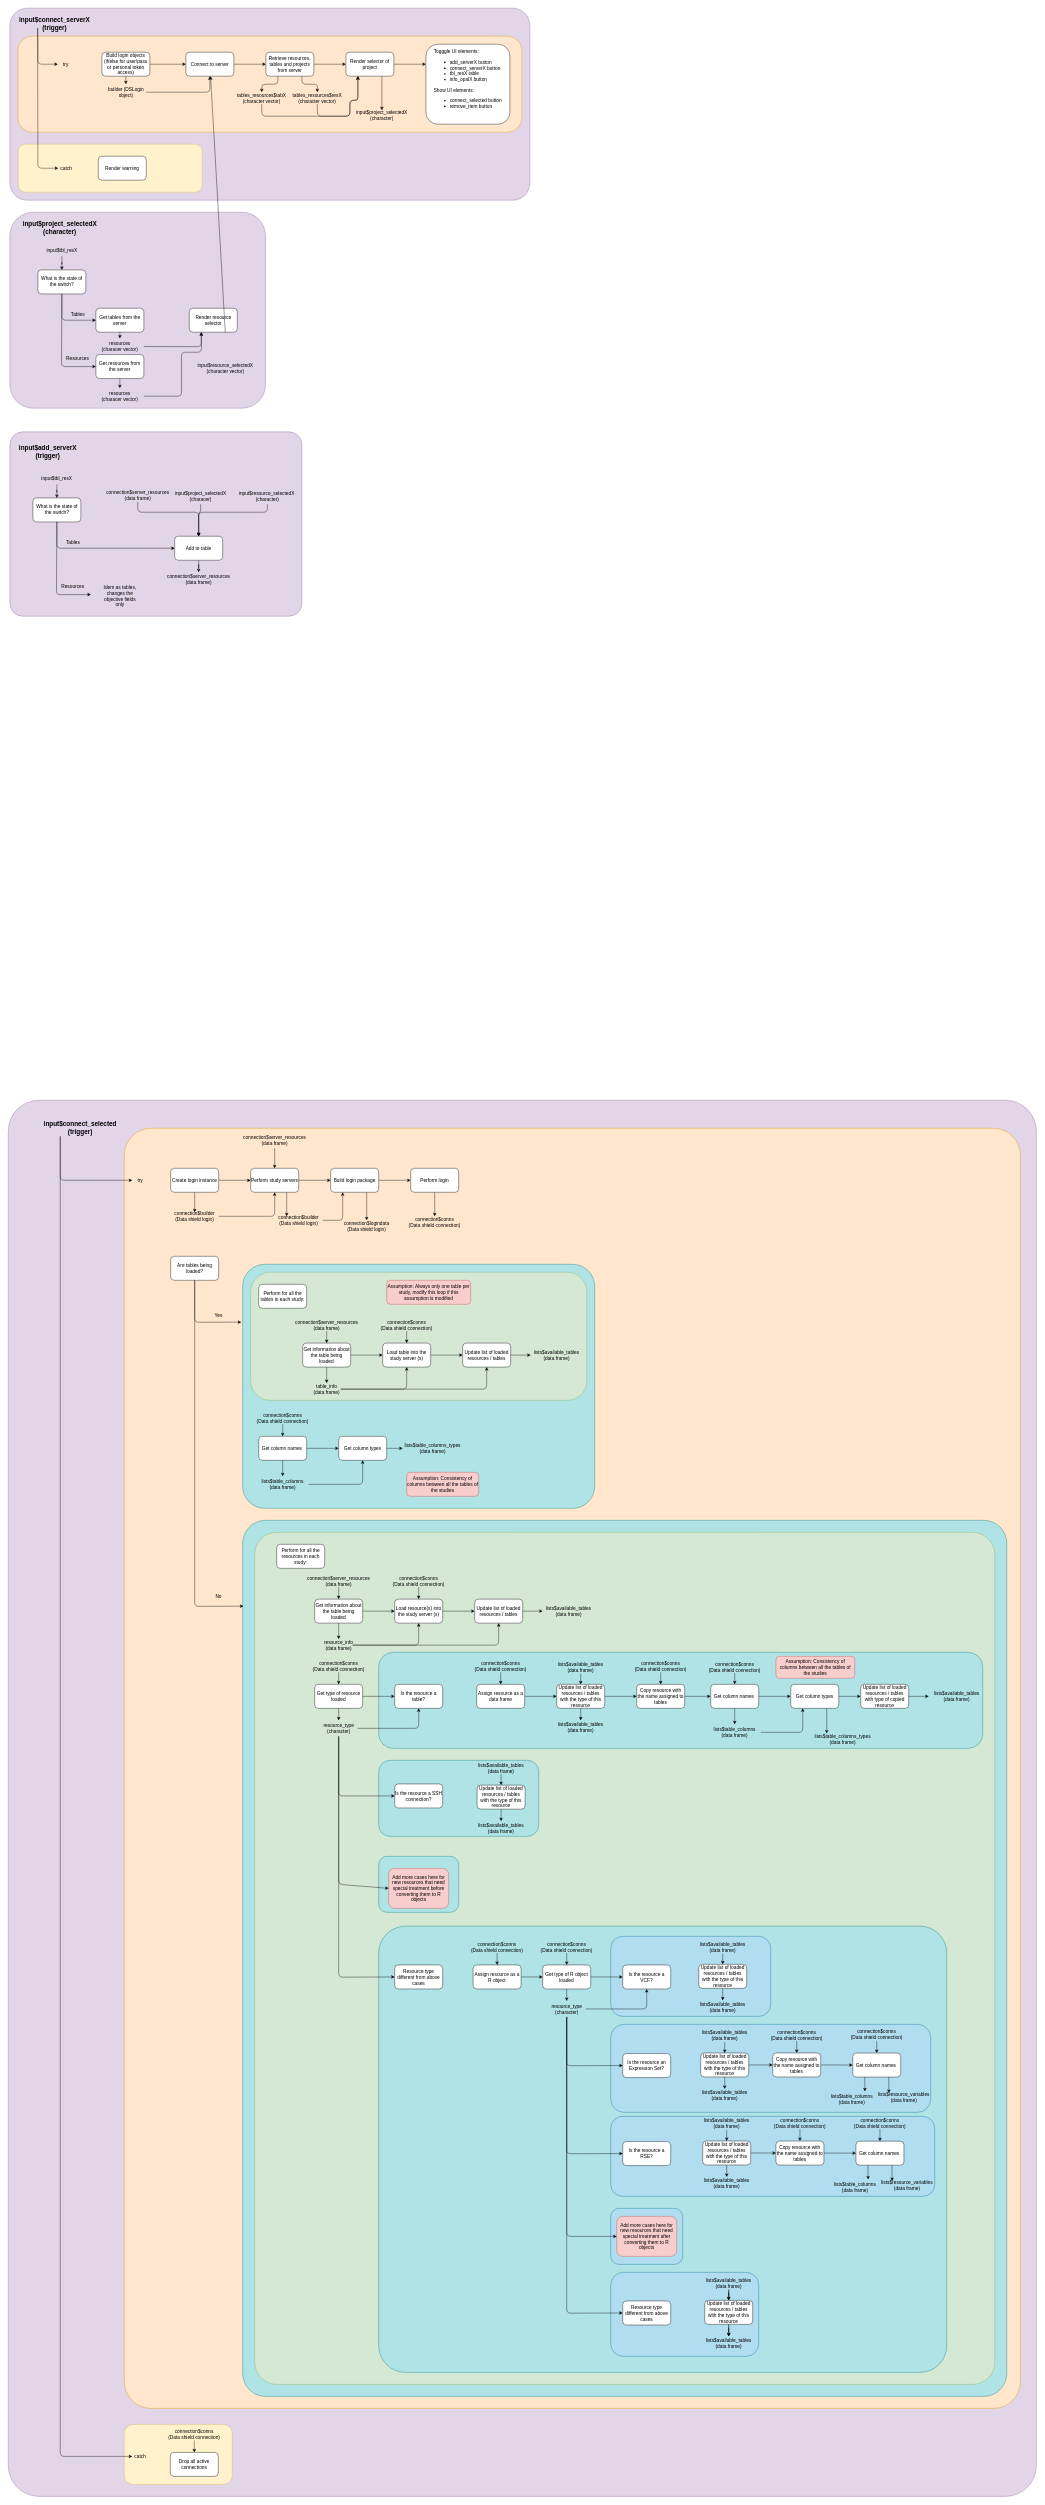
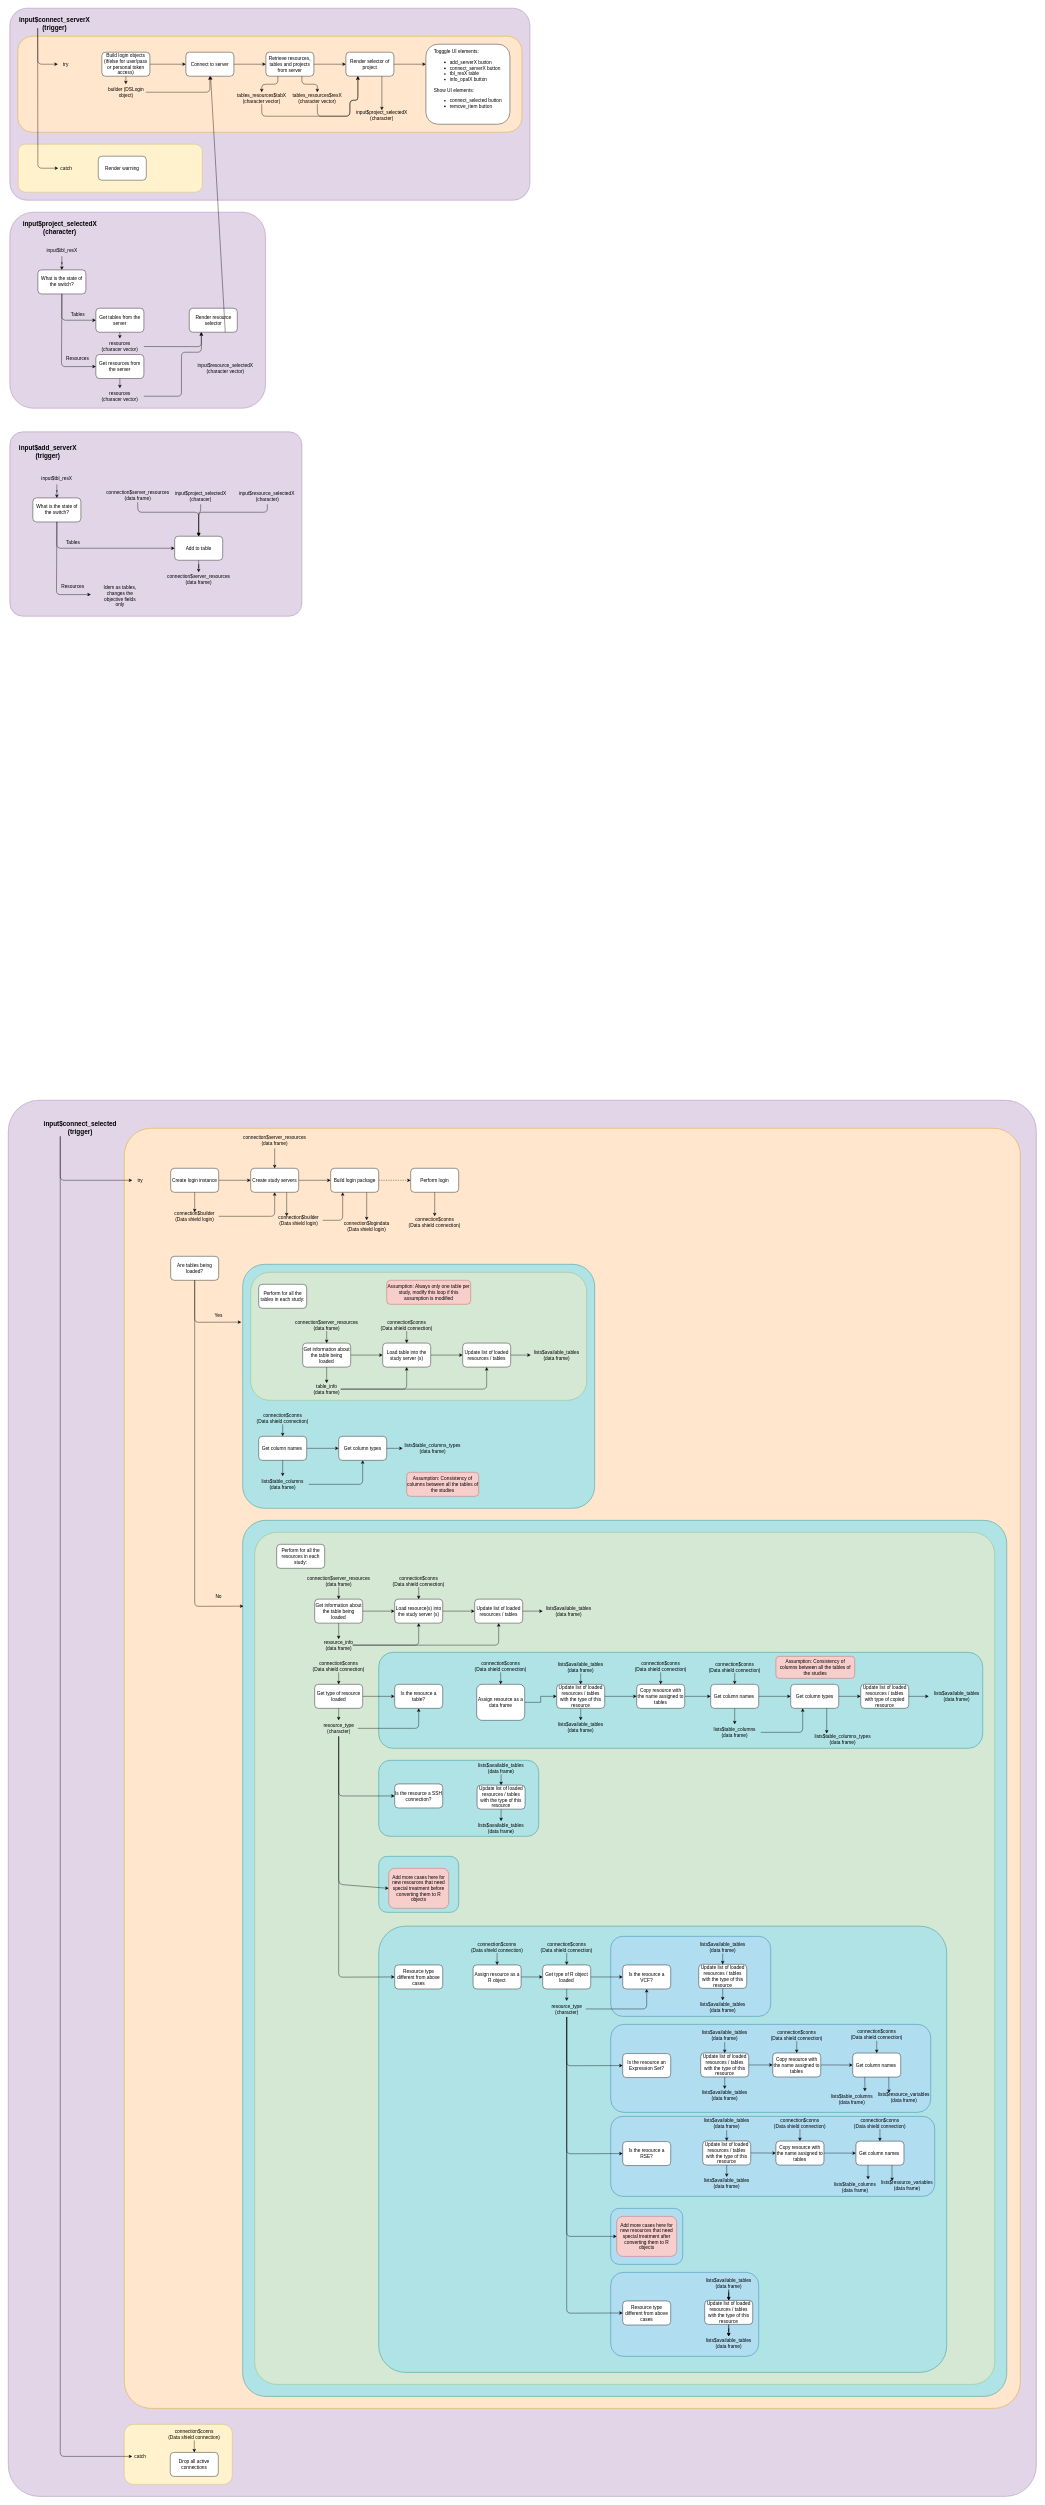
(275, 1180) -> (275, 1180)
(393, 1180) -> (393, 1180)
(501, 1696) -> (501, 1702)
